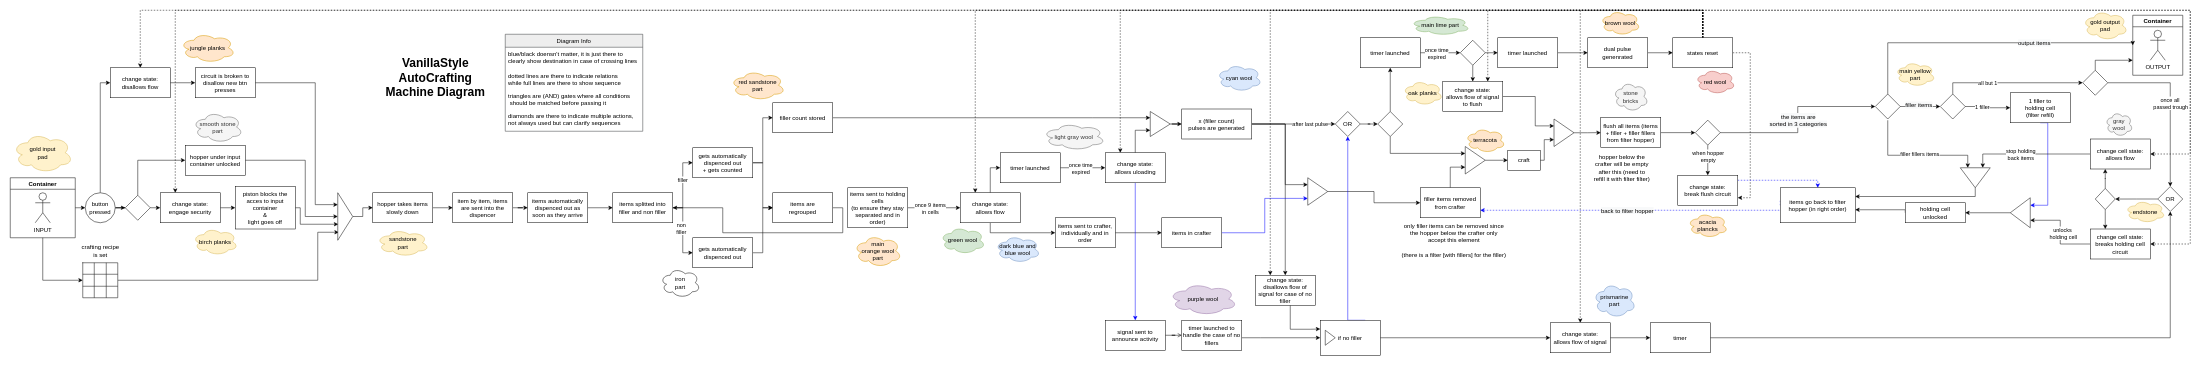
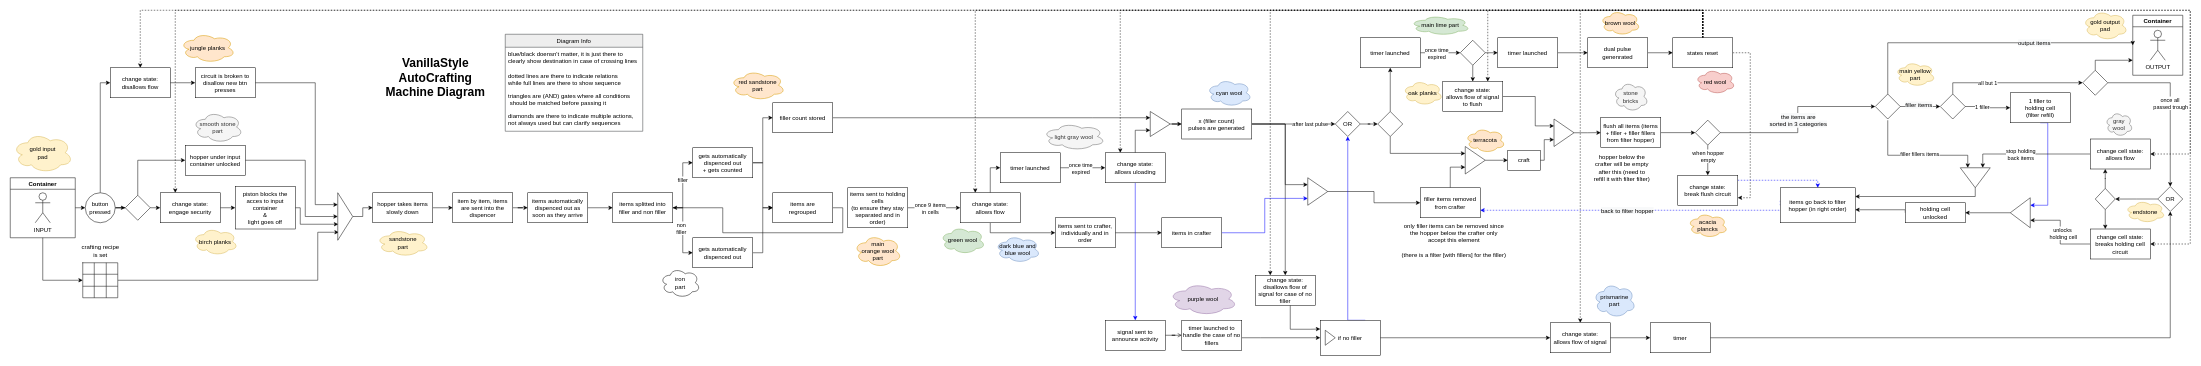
(1239, 78) -> (1229, 93)
